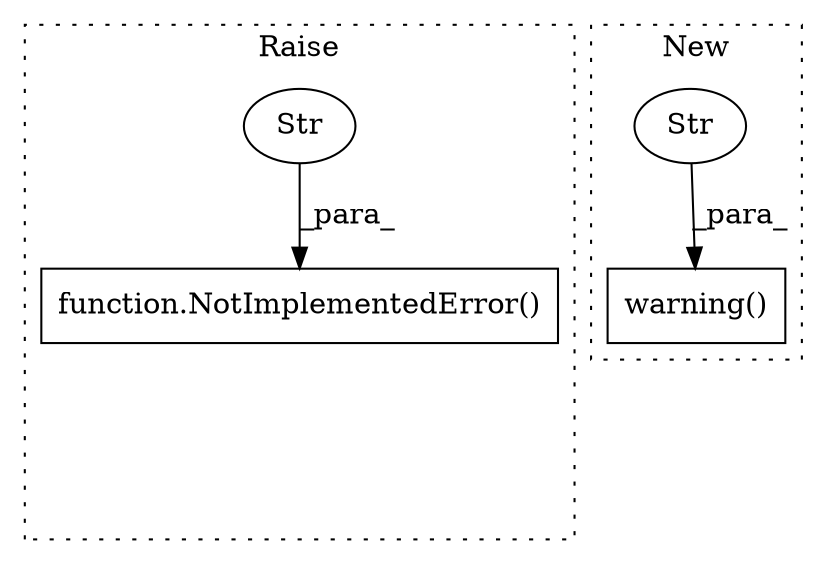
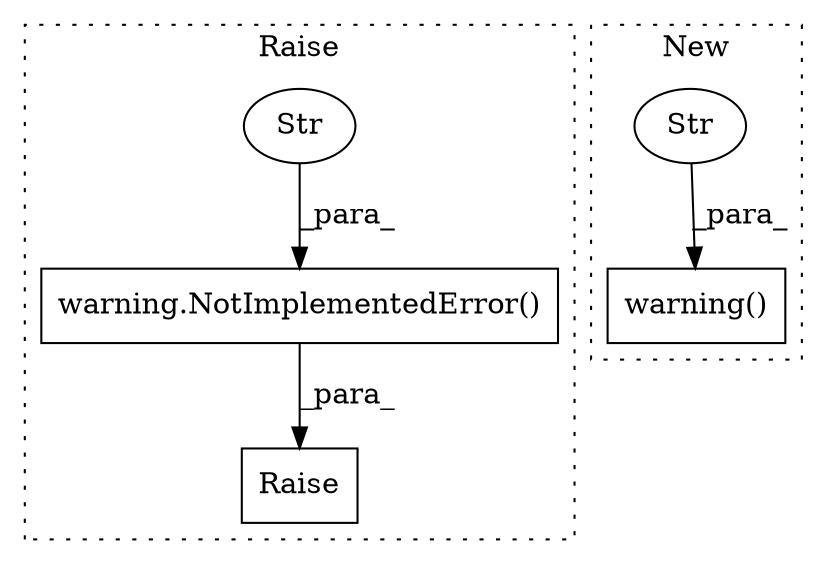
(300, 306) -> (300, 306)
none -> (300, 486)
